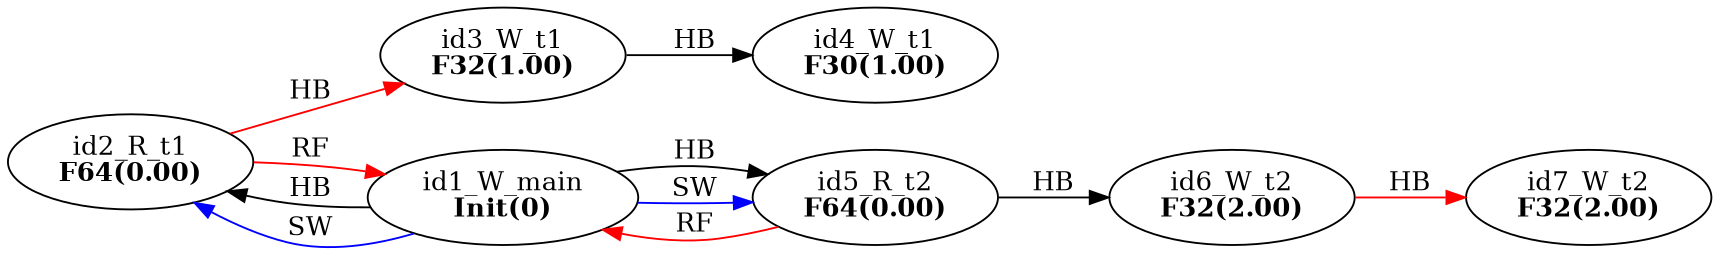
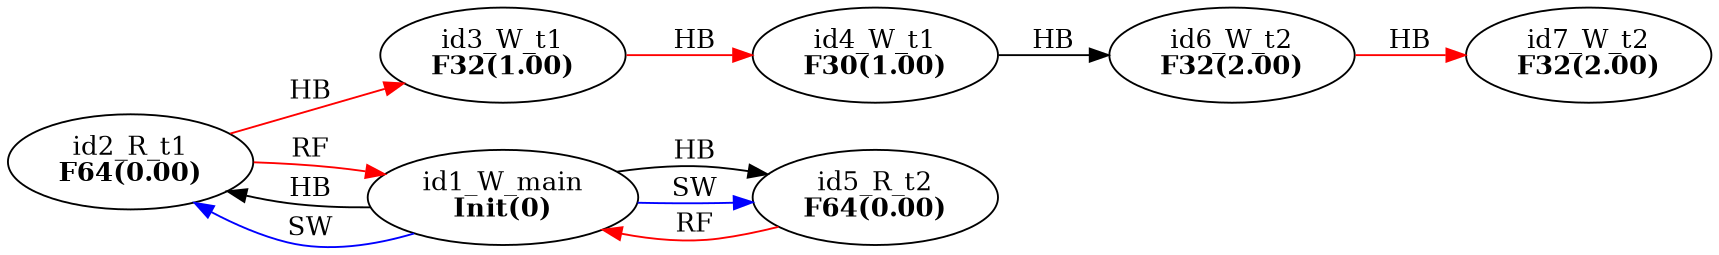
(680, 55) -> (680, 55)
(1044, 197) -> (1044, 55)
